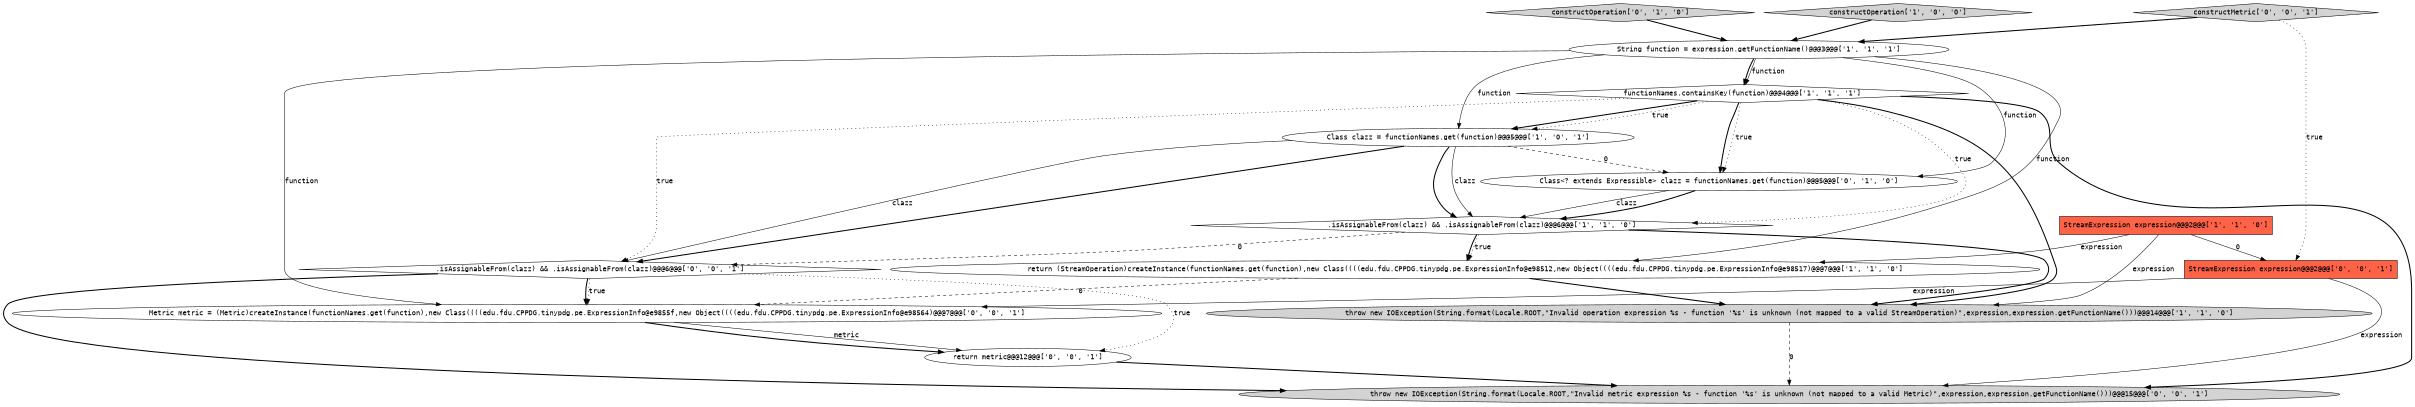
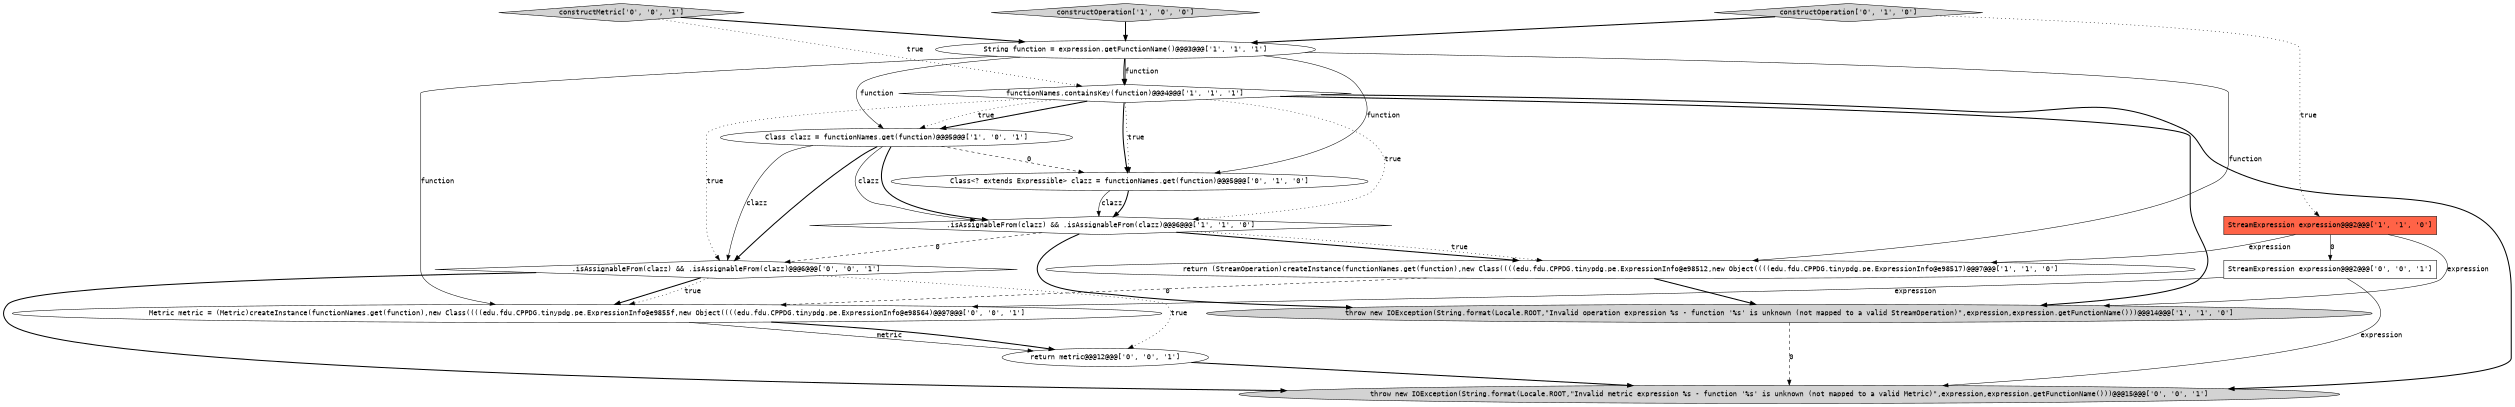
none -> (2203, 30)
(2306, 132) -> (868, 52)
(2291, 269) -> (2330, 269)
